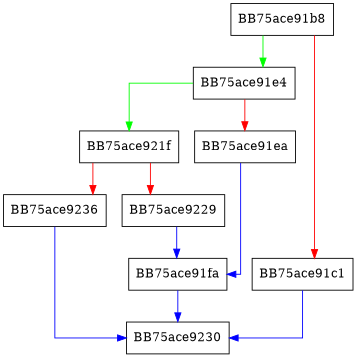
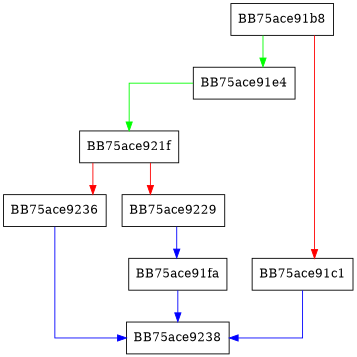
(245, 147) -> none
(178, 338) -> (178, 338)
